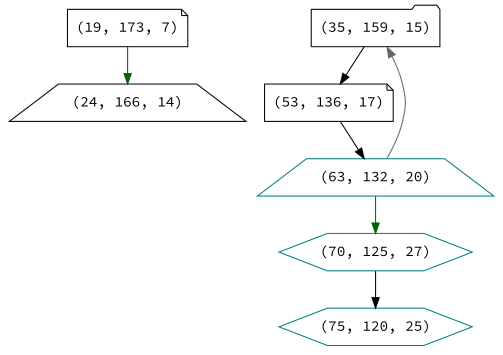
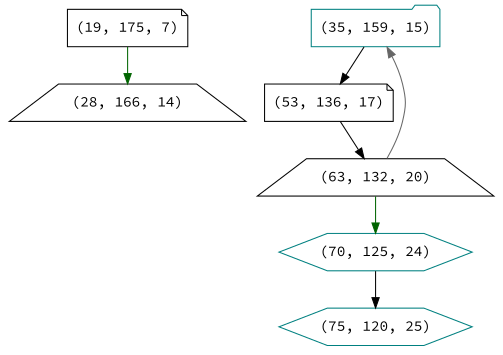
(128, 28) -> (128, 28)
(376, 28) -> (376, 28)
(128, 103) -> (128, 103)
(376, 177) -> (376, 177)
(376, 252) -> (376, 252)
